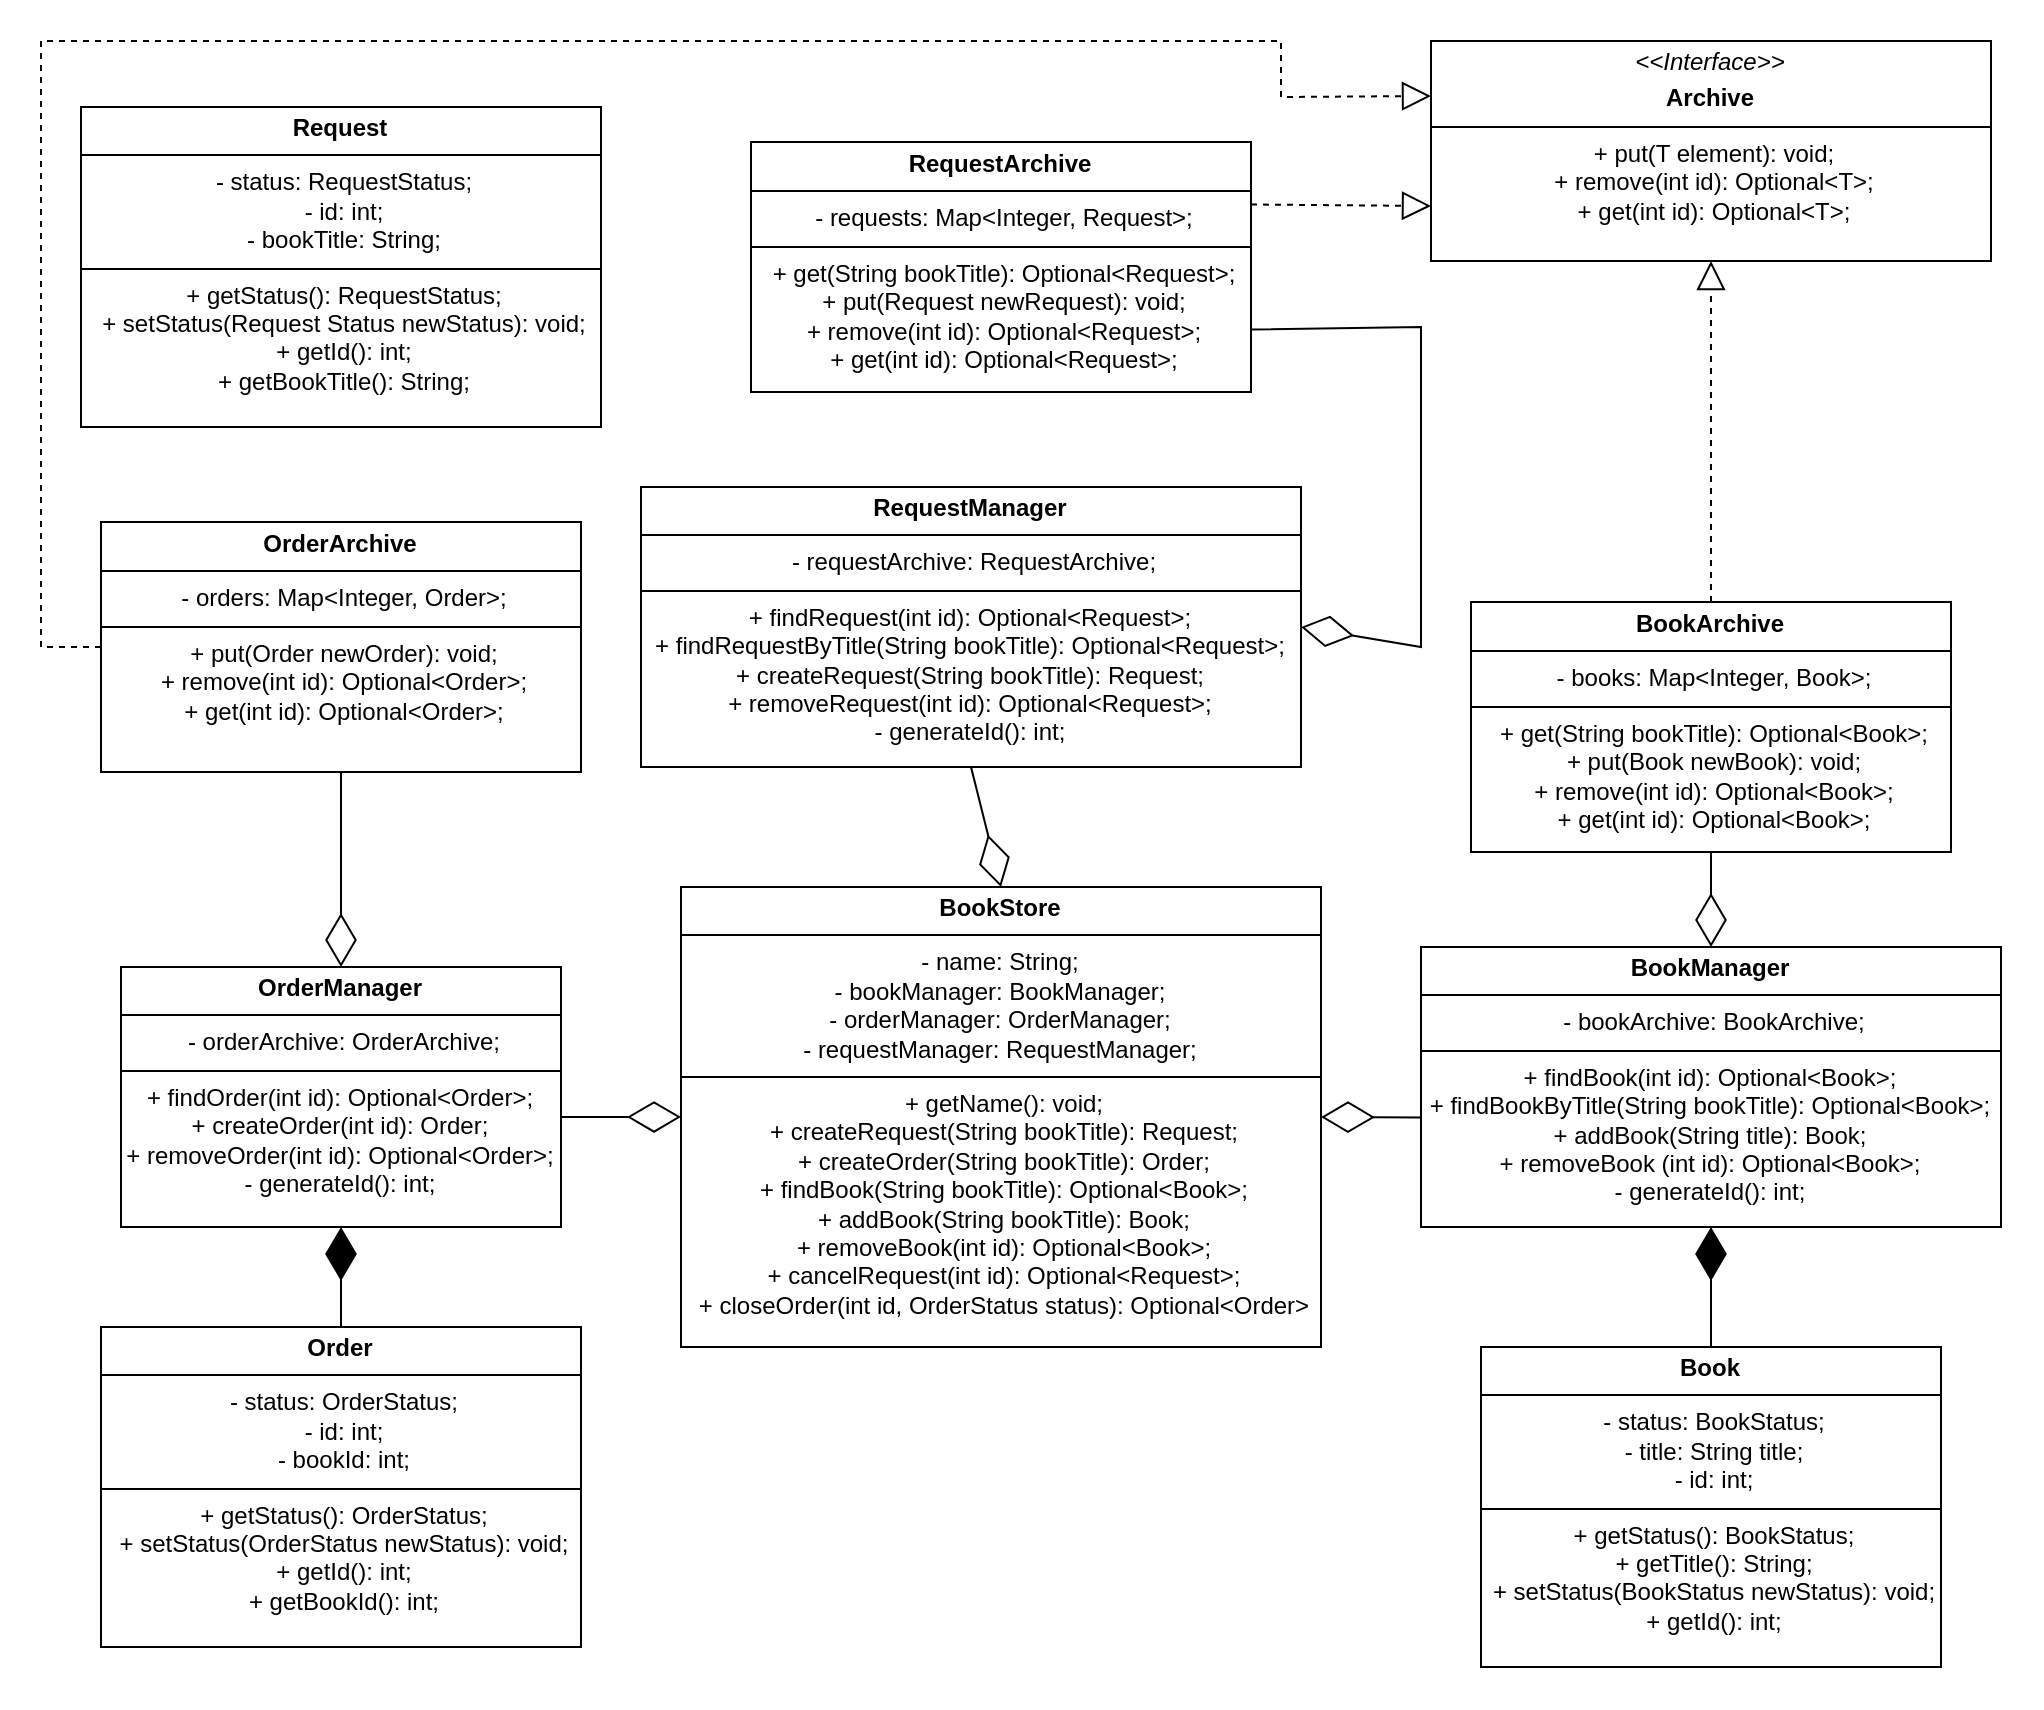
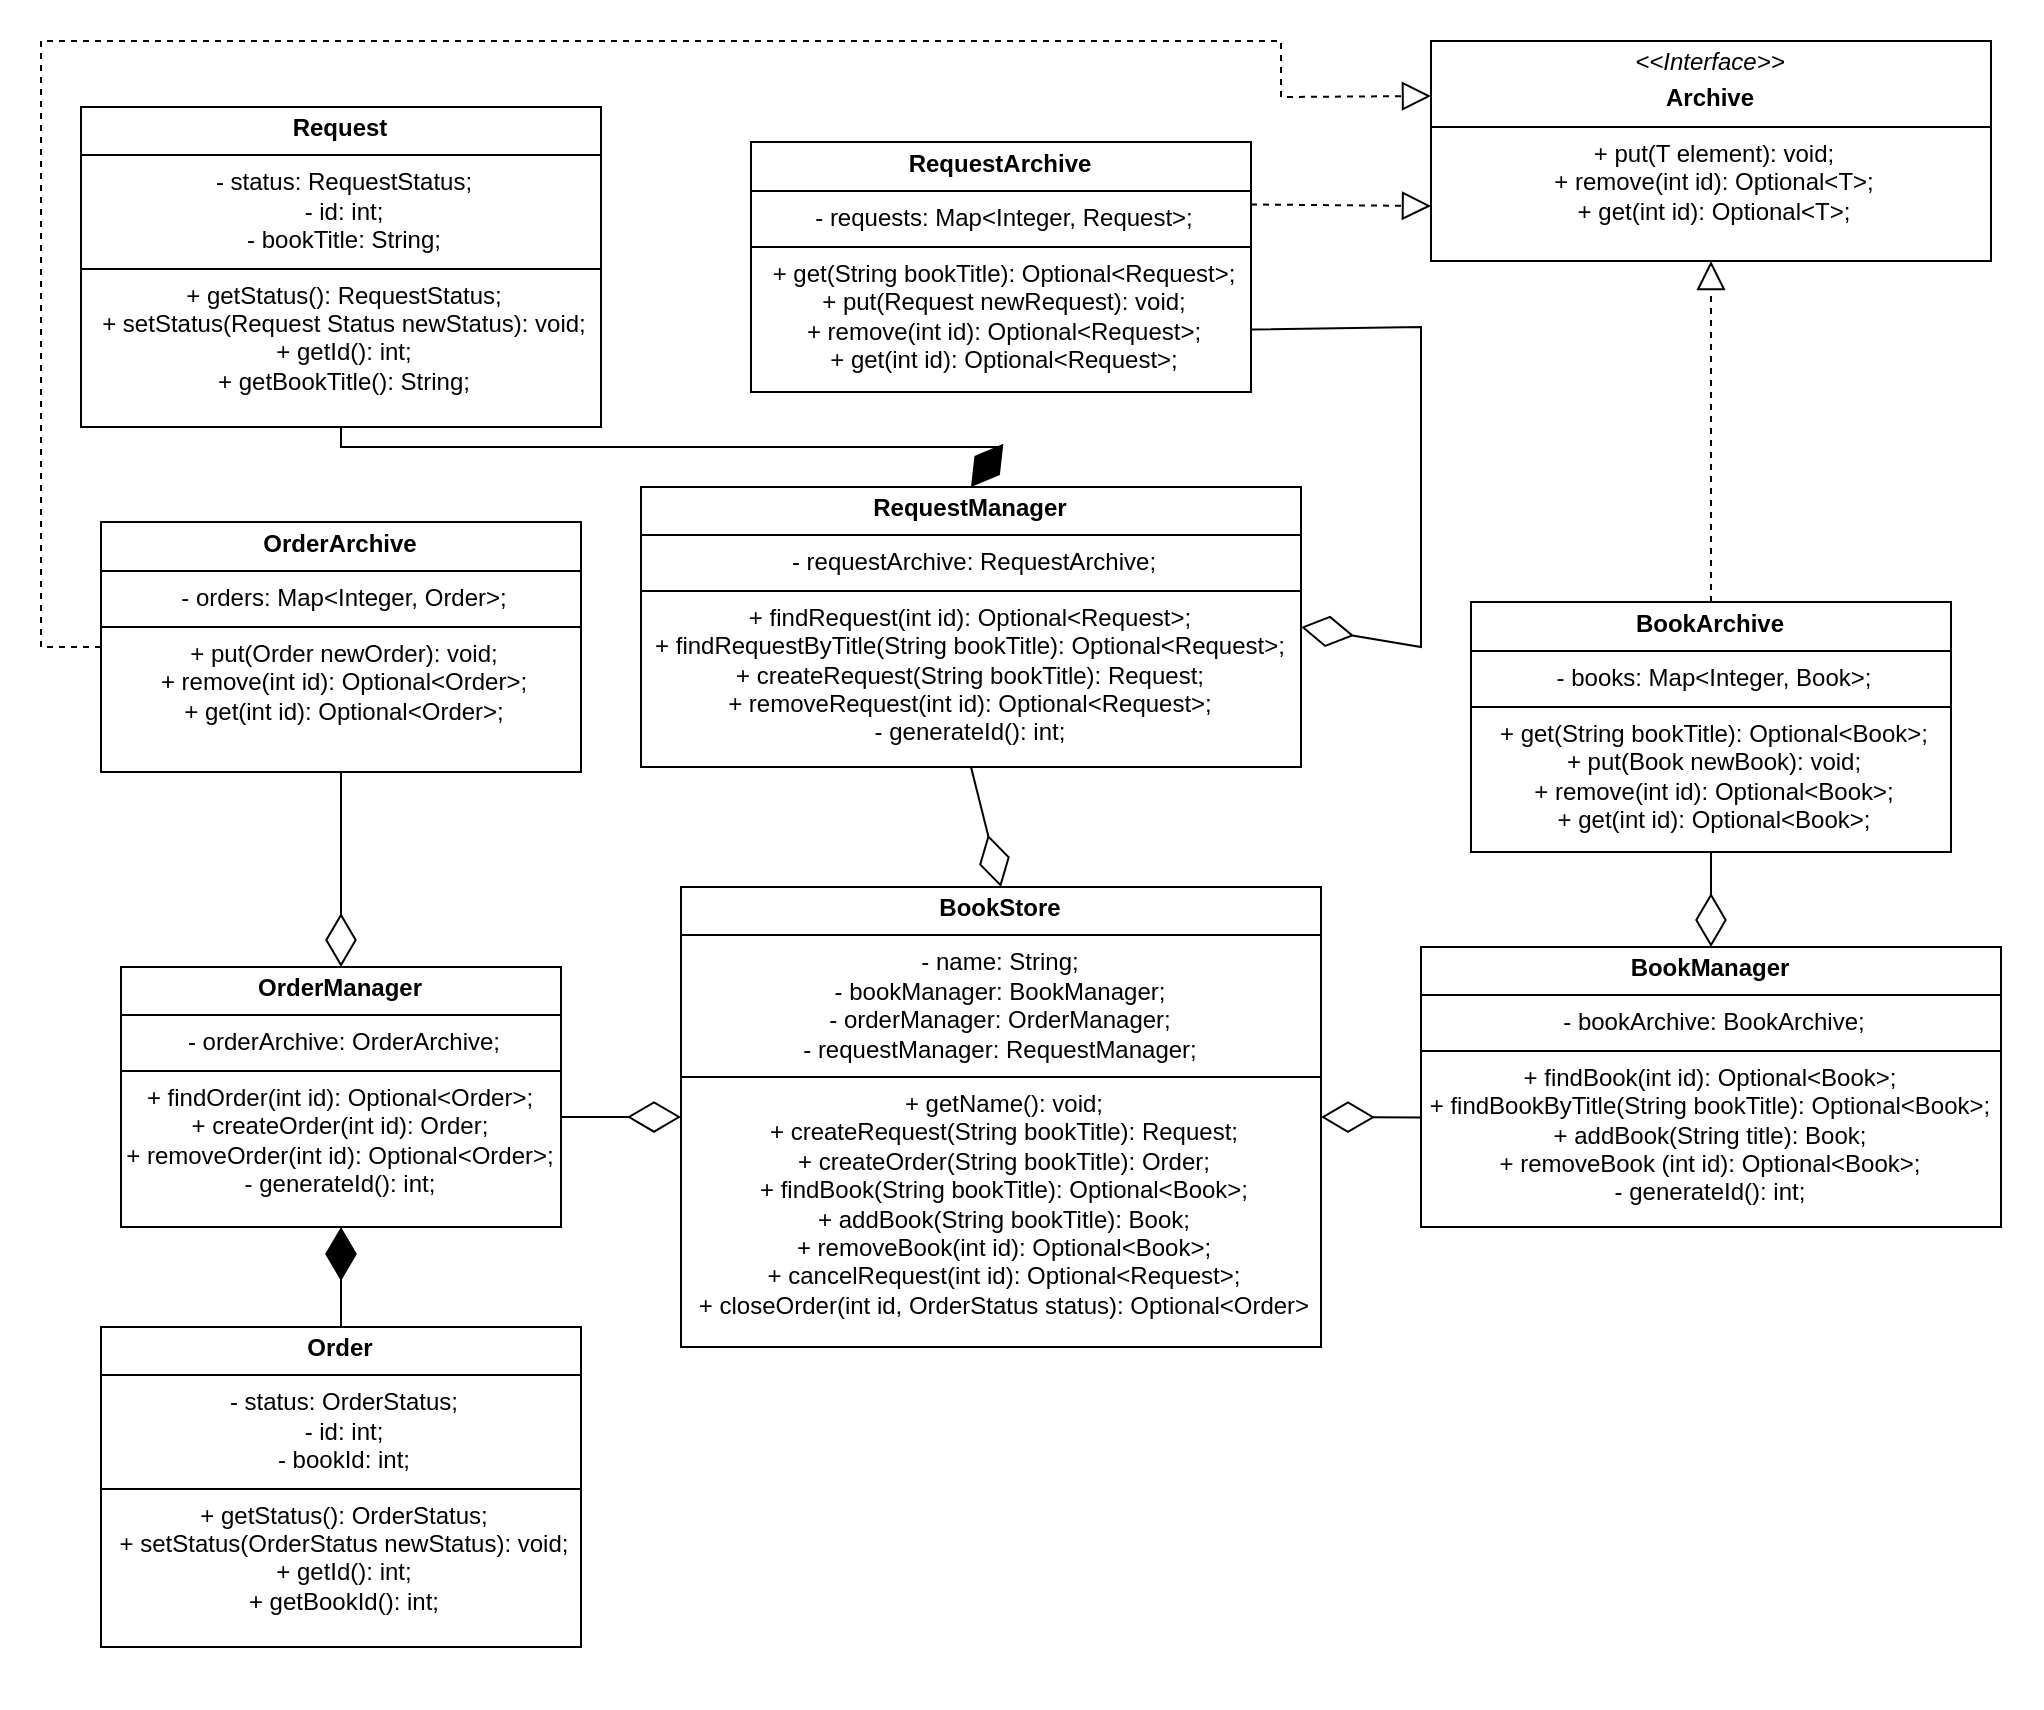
none -> (661, 447)
(1711, 1313) -> none
(1711, 1507) -> none
